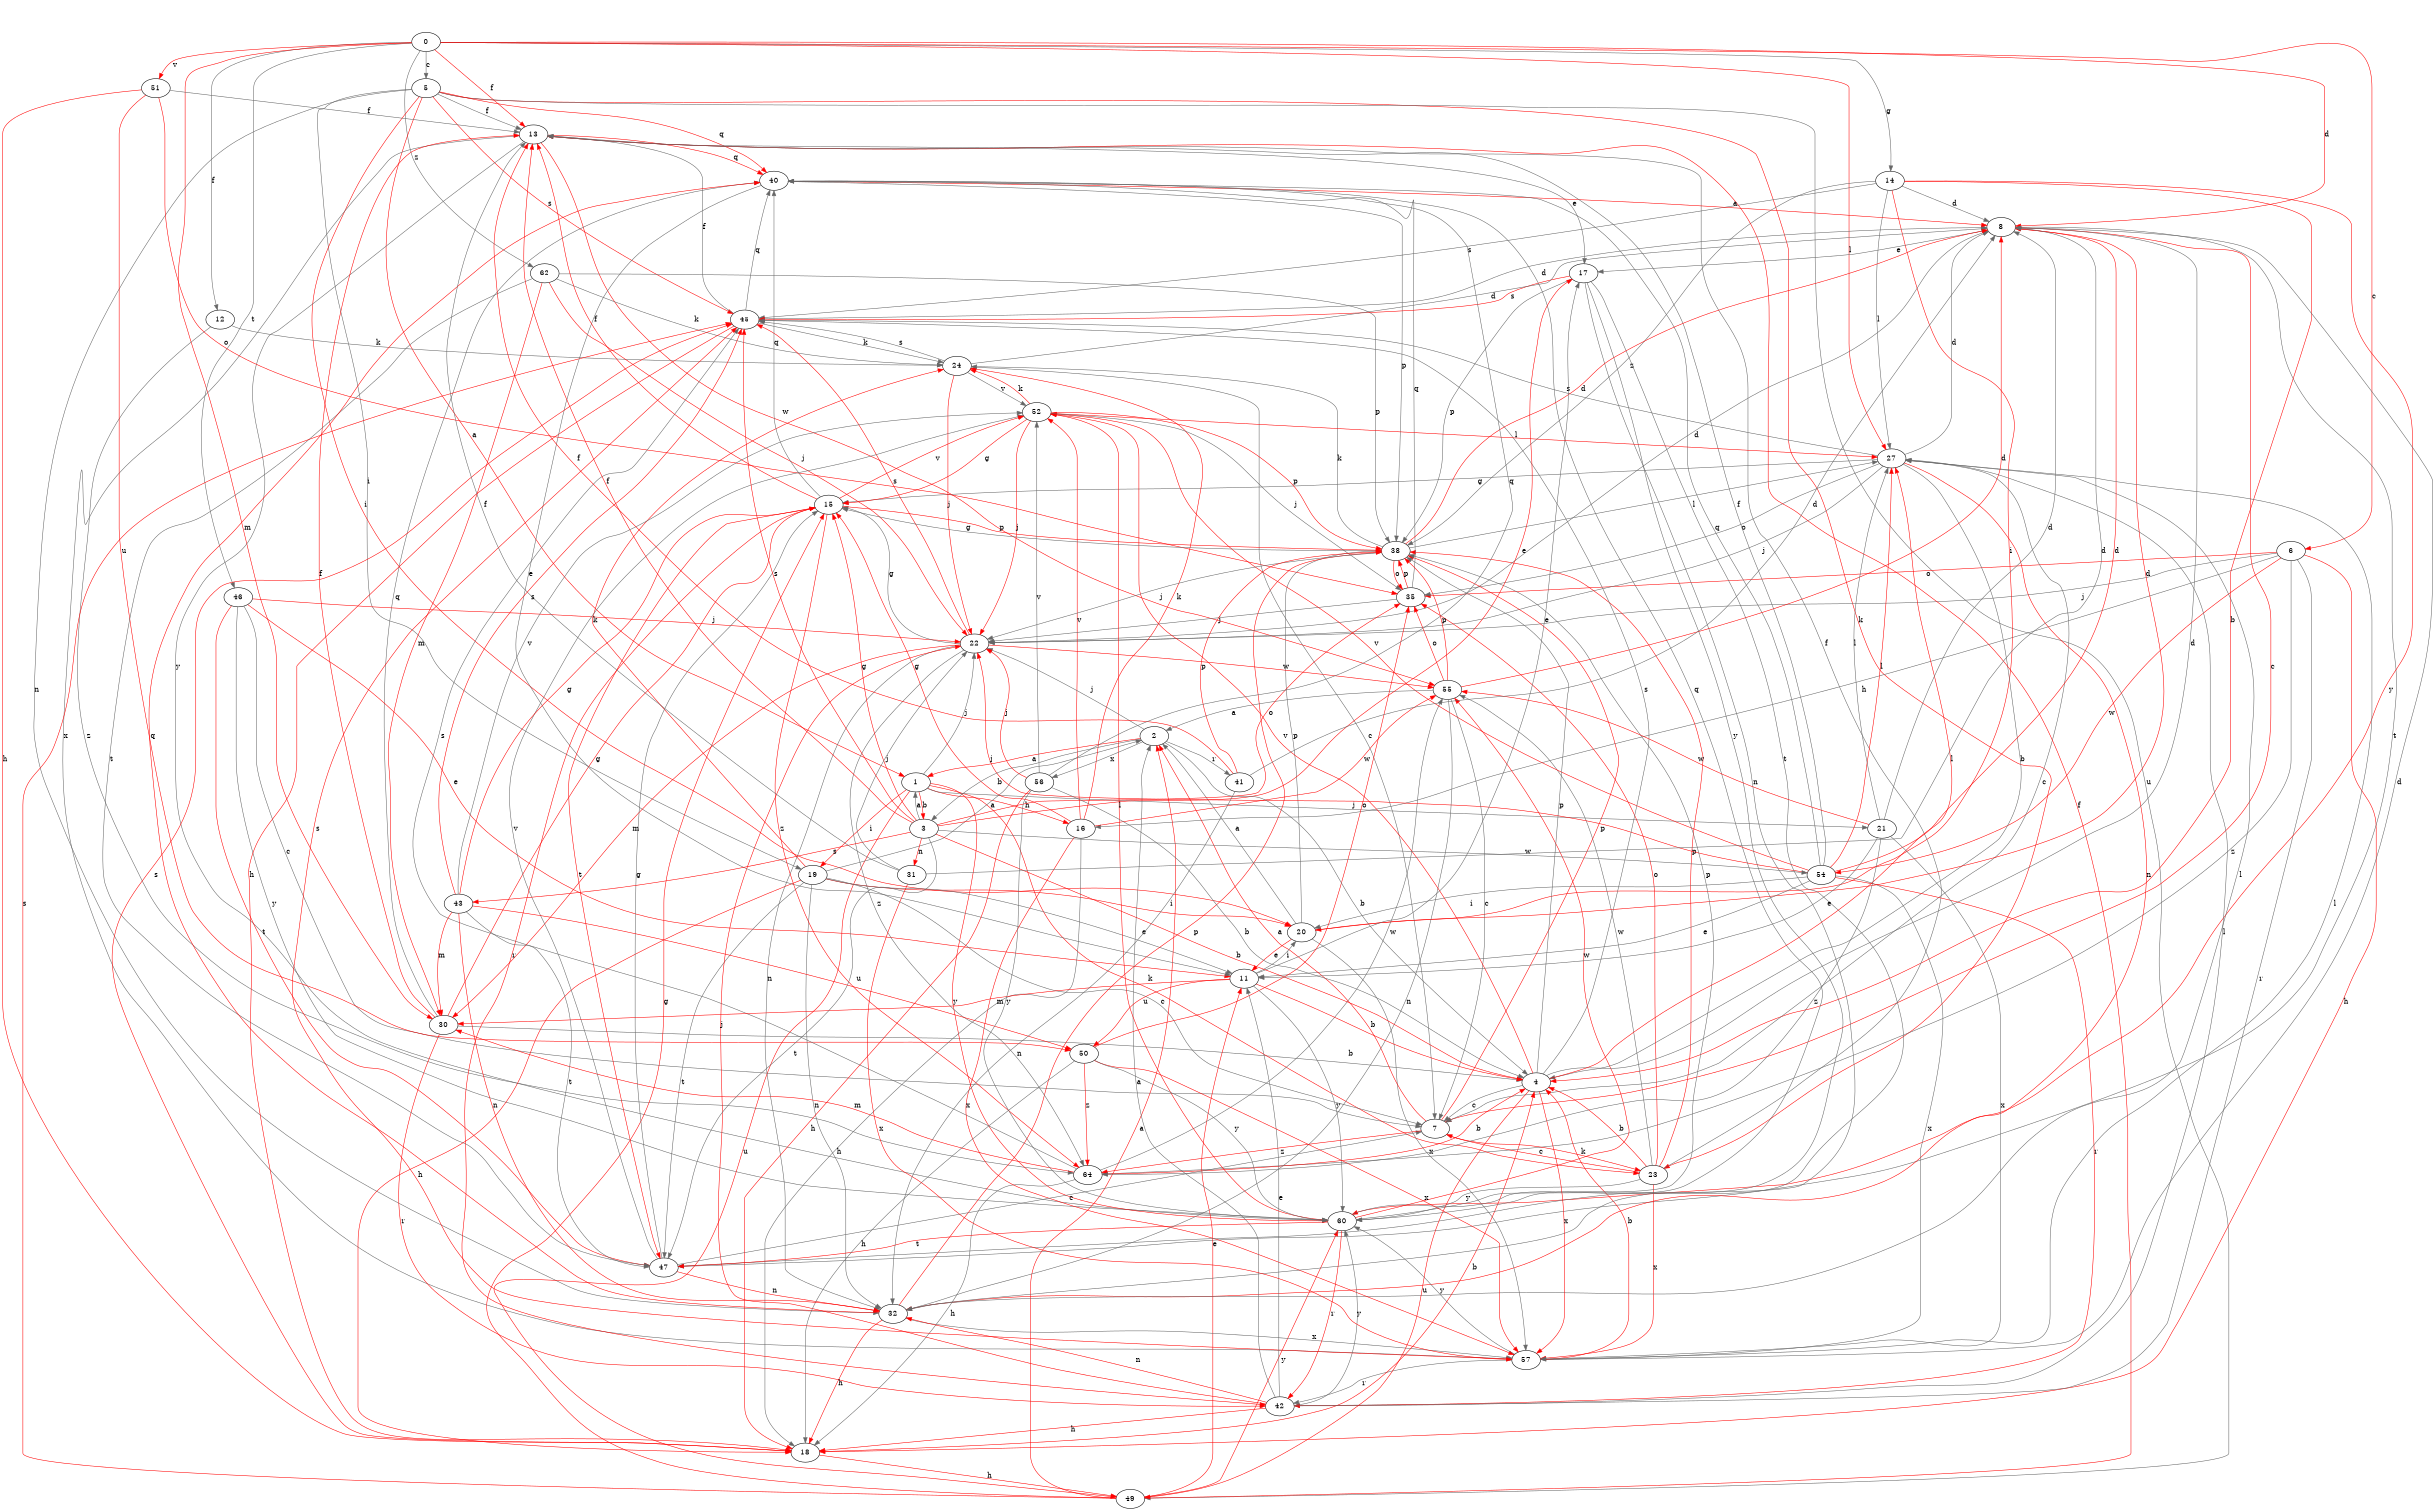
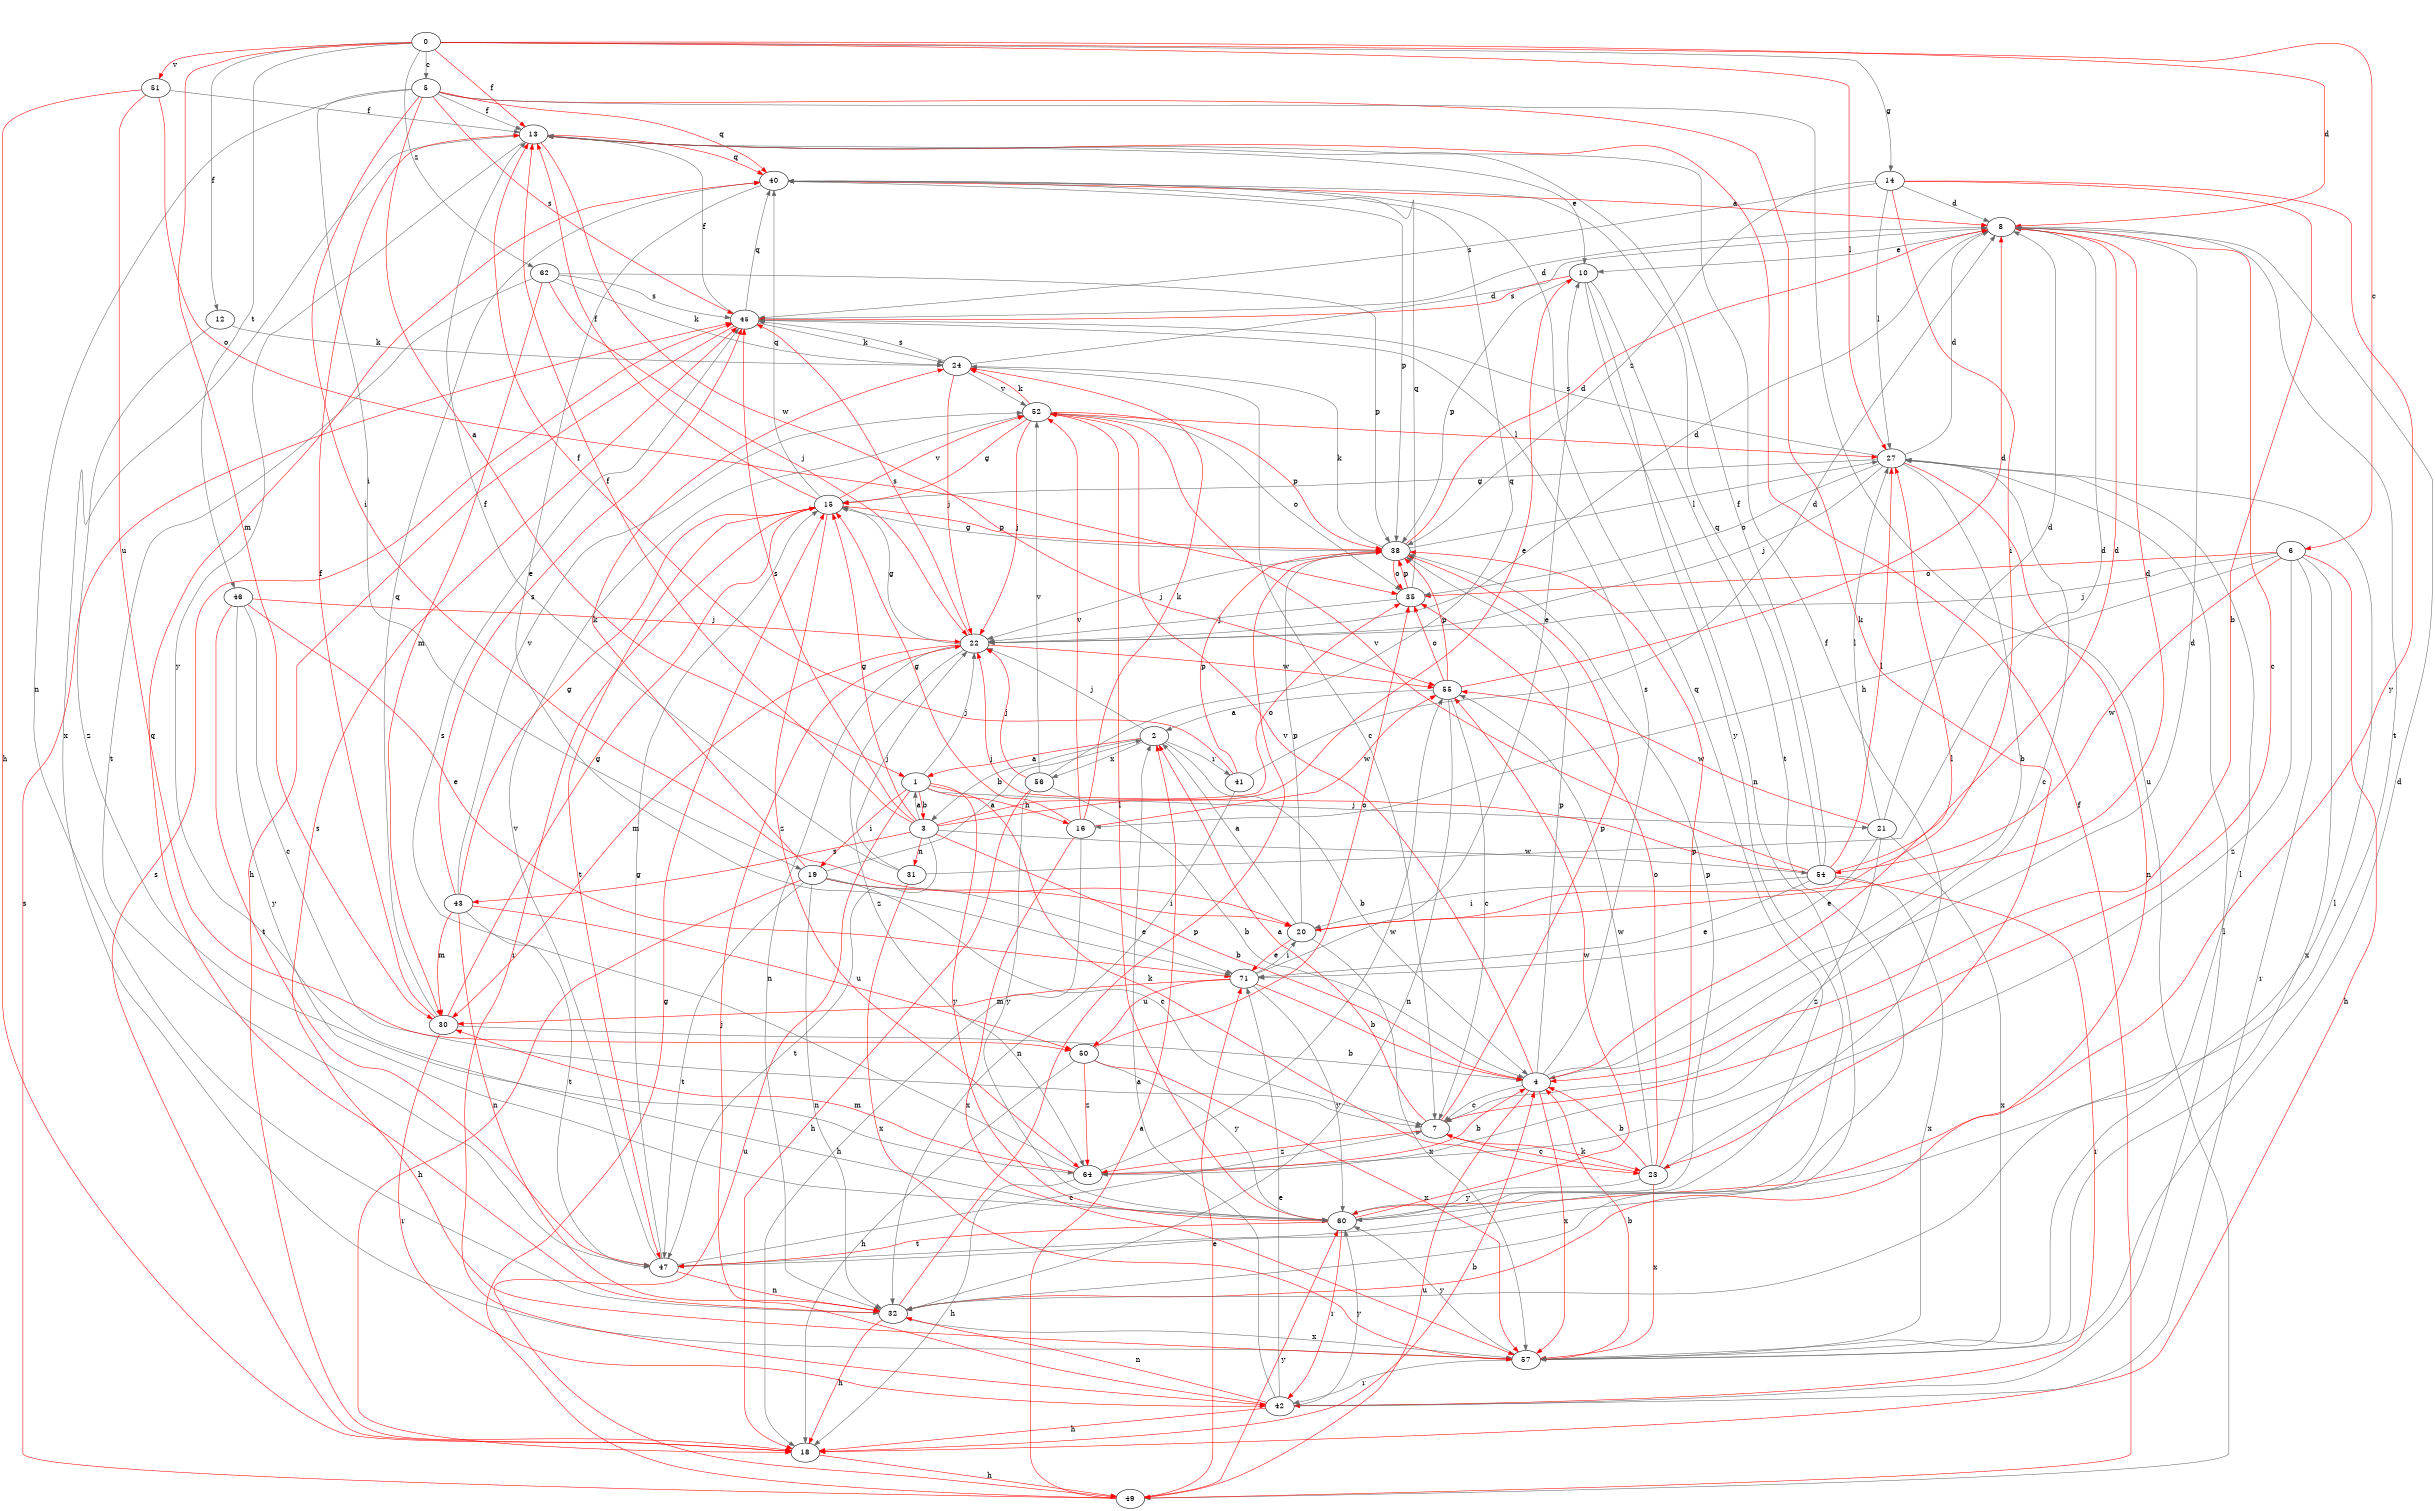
(1584, 273) -> (1584, 273)
none -> (643, 294)
(1296, 505) -> (1296, 505)
(1244, 979) -> (1244, 979)
none -> (2105, 1161)
